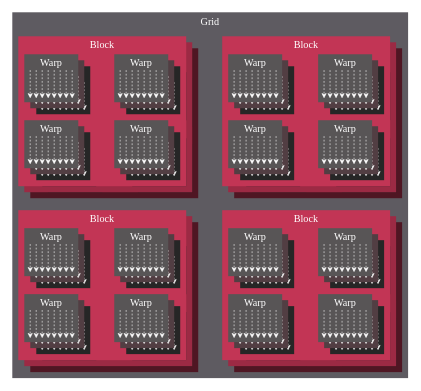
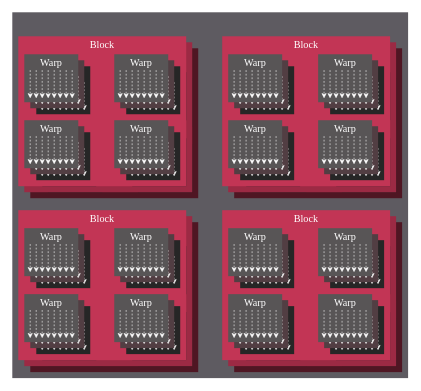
(210, 21) -> none
